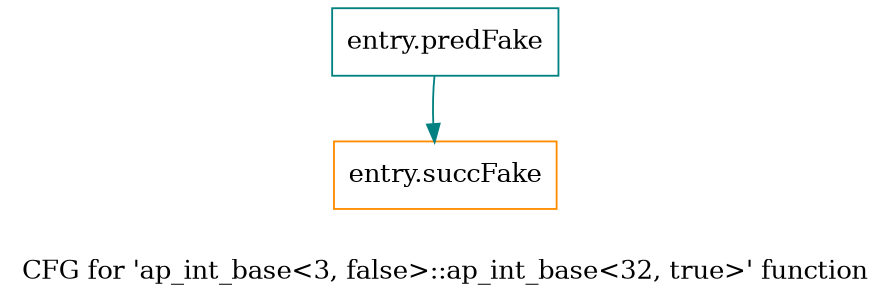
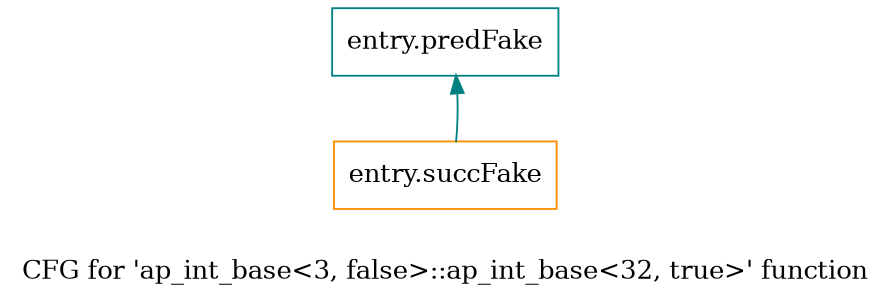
(433, 100) -> (458, 118)
